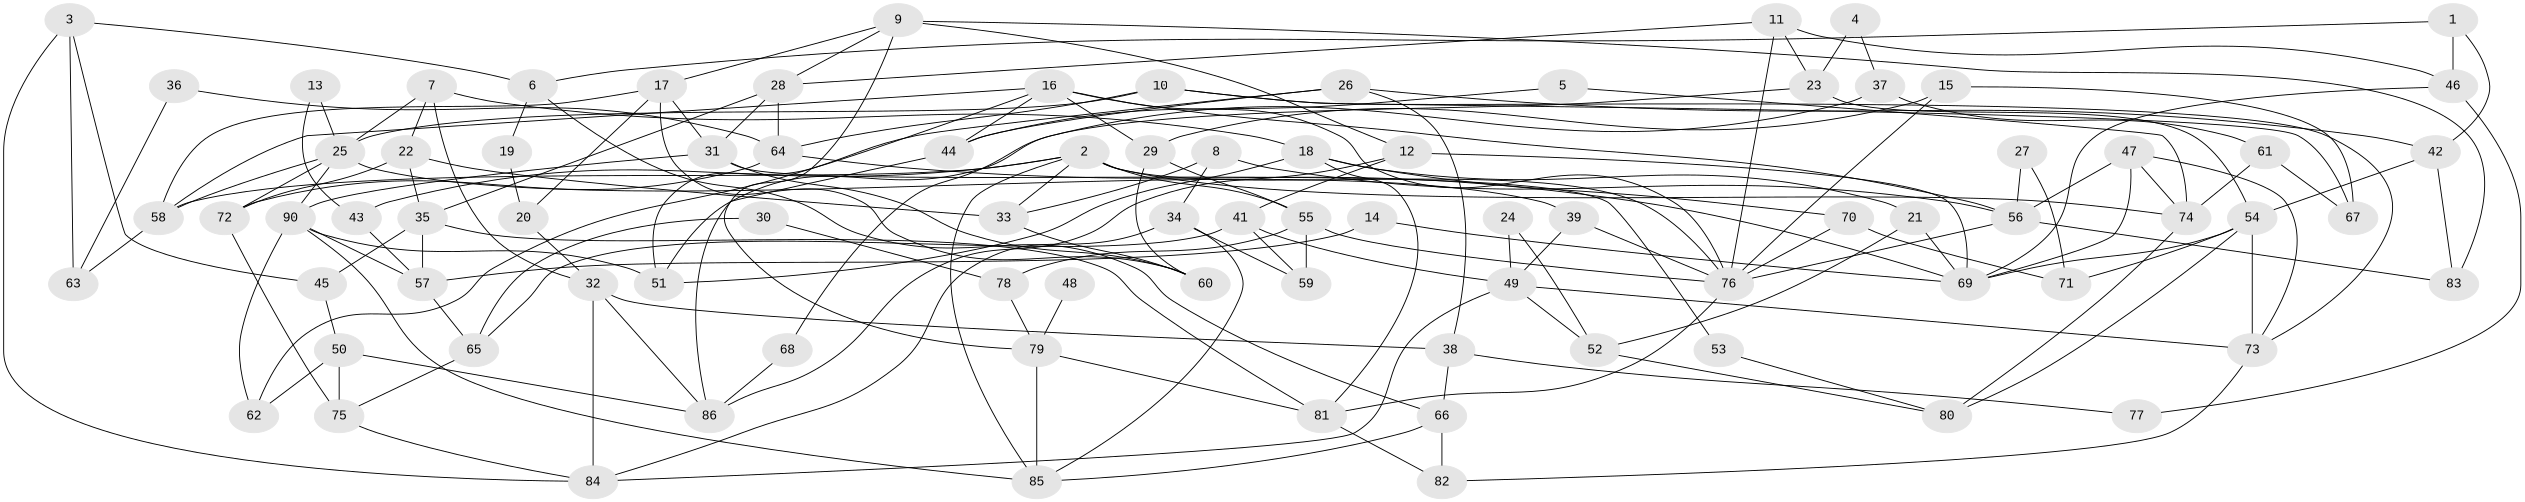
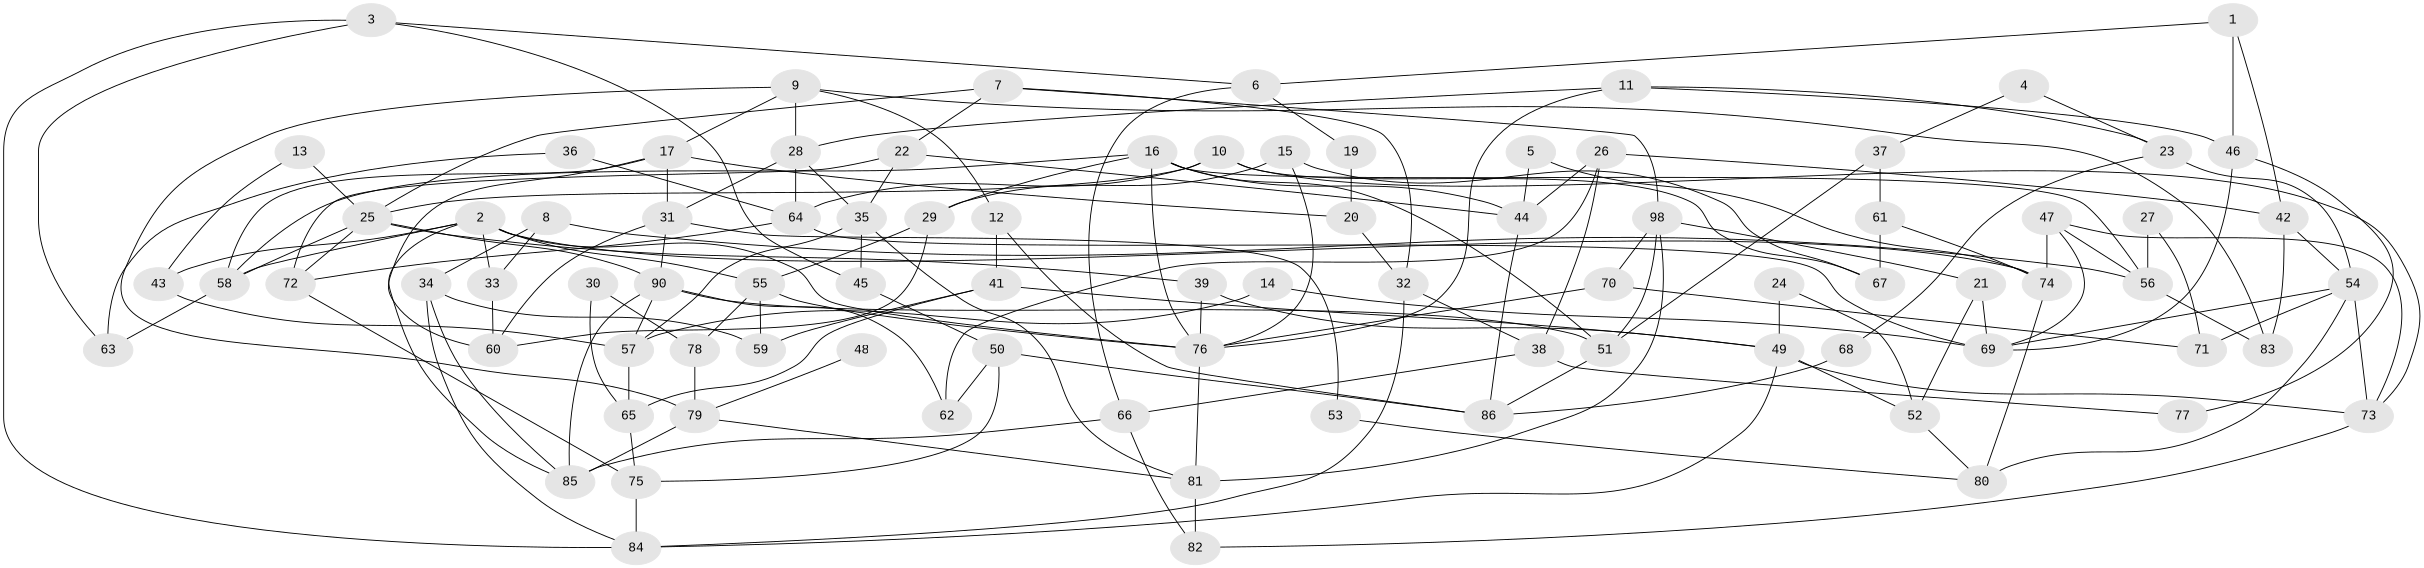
(1306, 152) -> (1657, 218)
(1712, 165) -> none
(593, 183) -> (1226, 185)
(1878, 250) -> none
(651, 350) -> (1547, 383)
